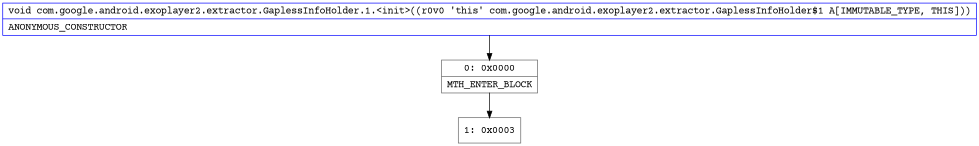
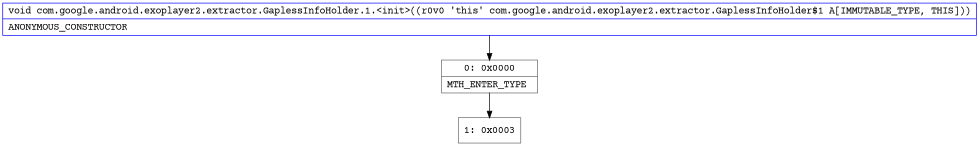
(490, 84) -> (487, 84)
